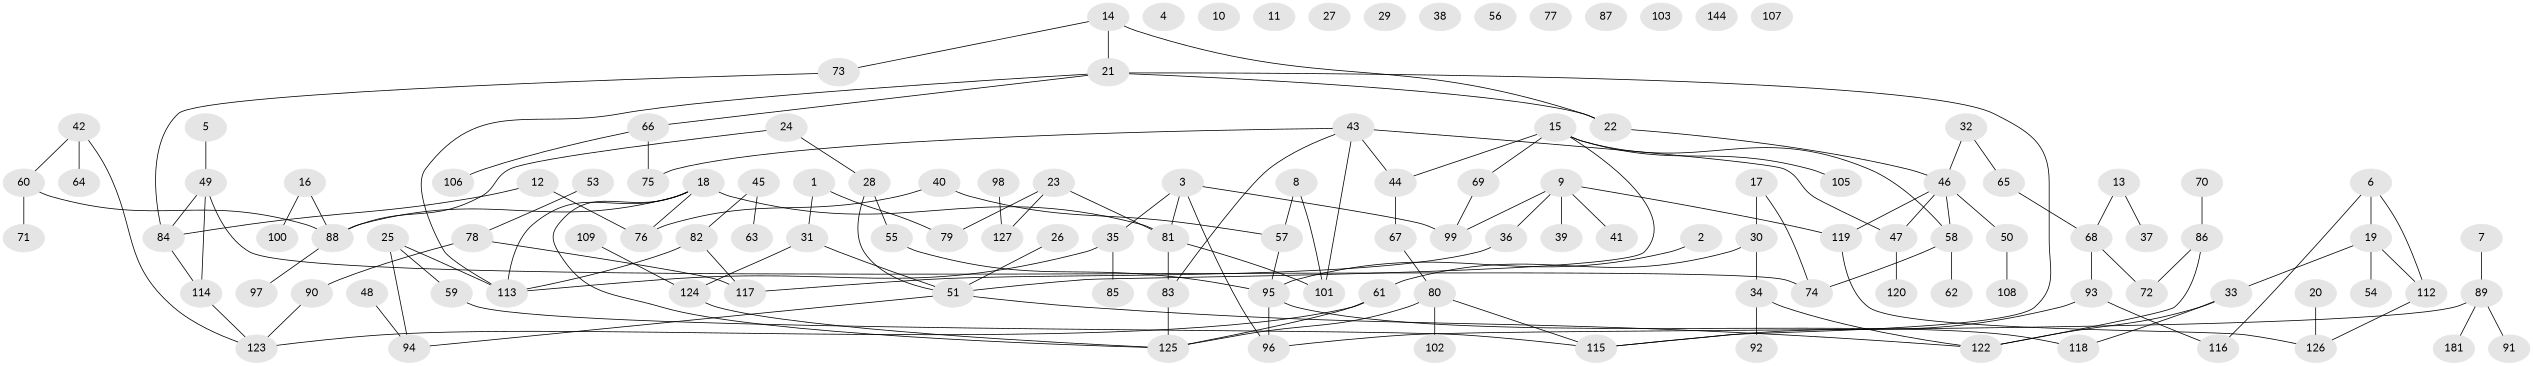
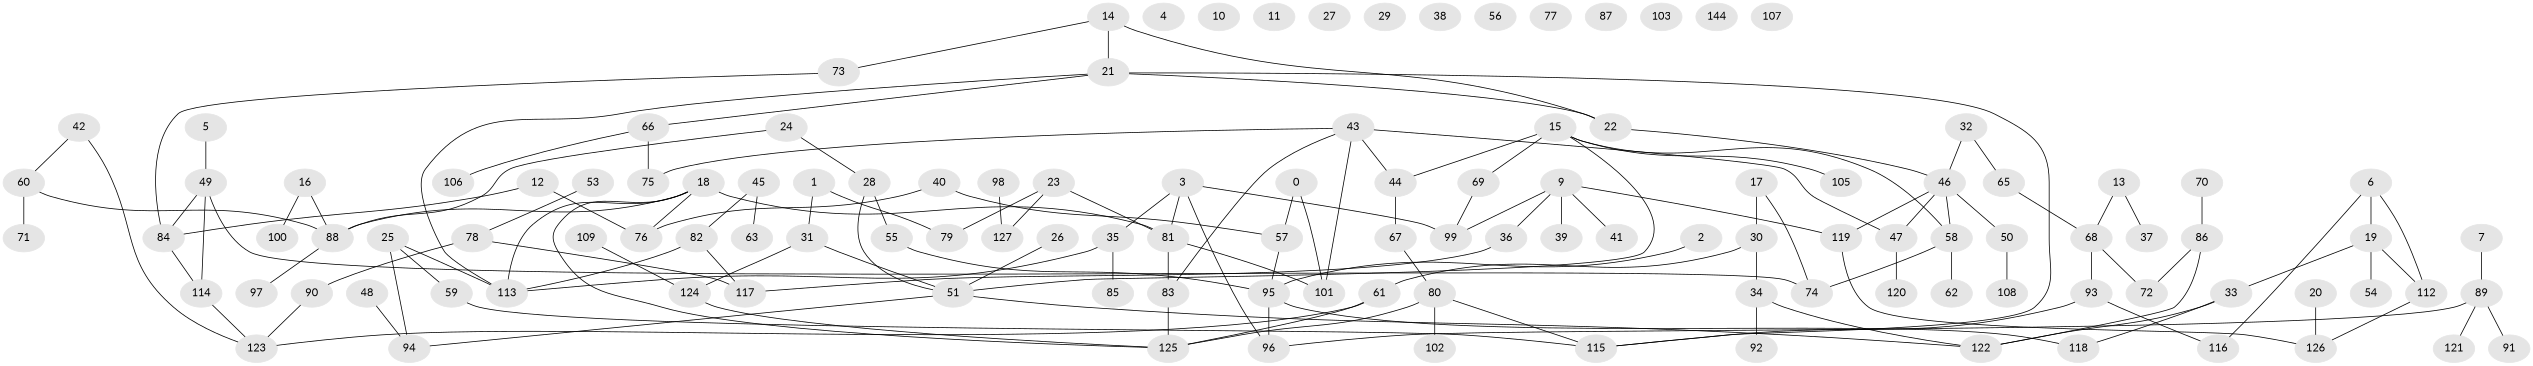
(79, 183) -> none
(1296, 183) -> (1296, 183)
(2454, 349) -> (2454, 349)
